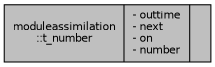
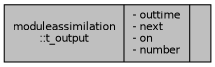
(64, 39) -> (64, 39)
